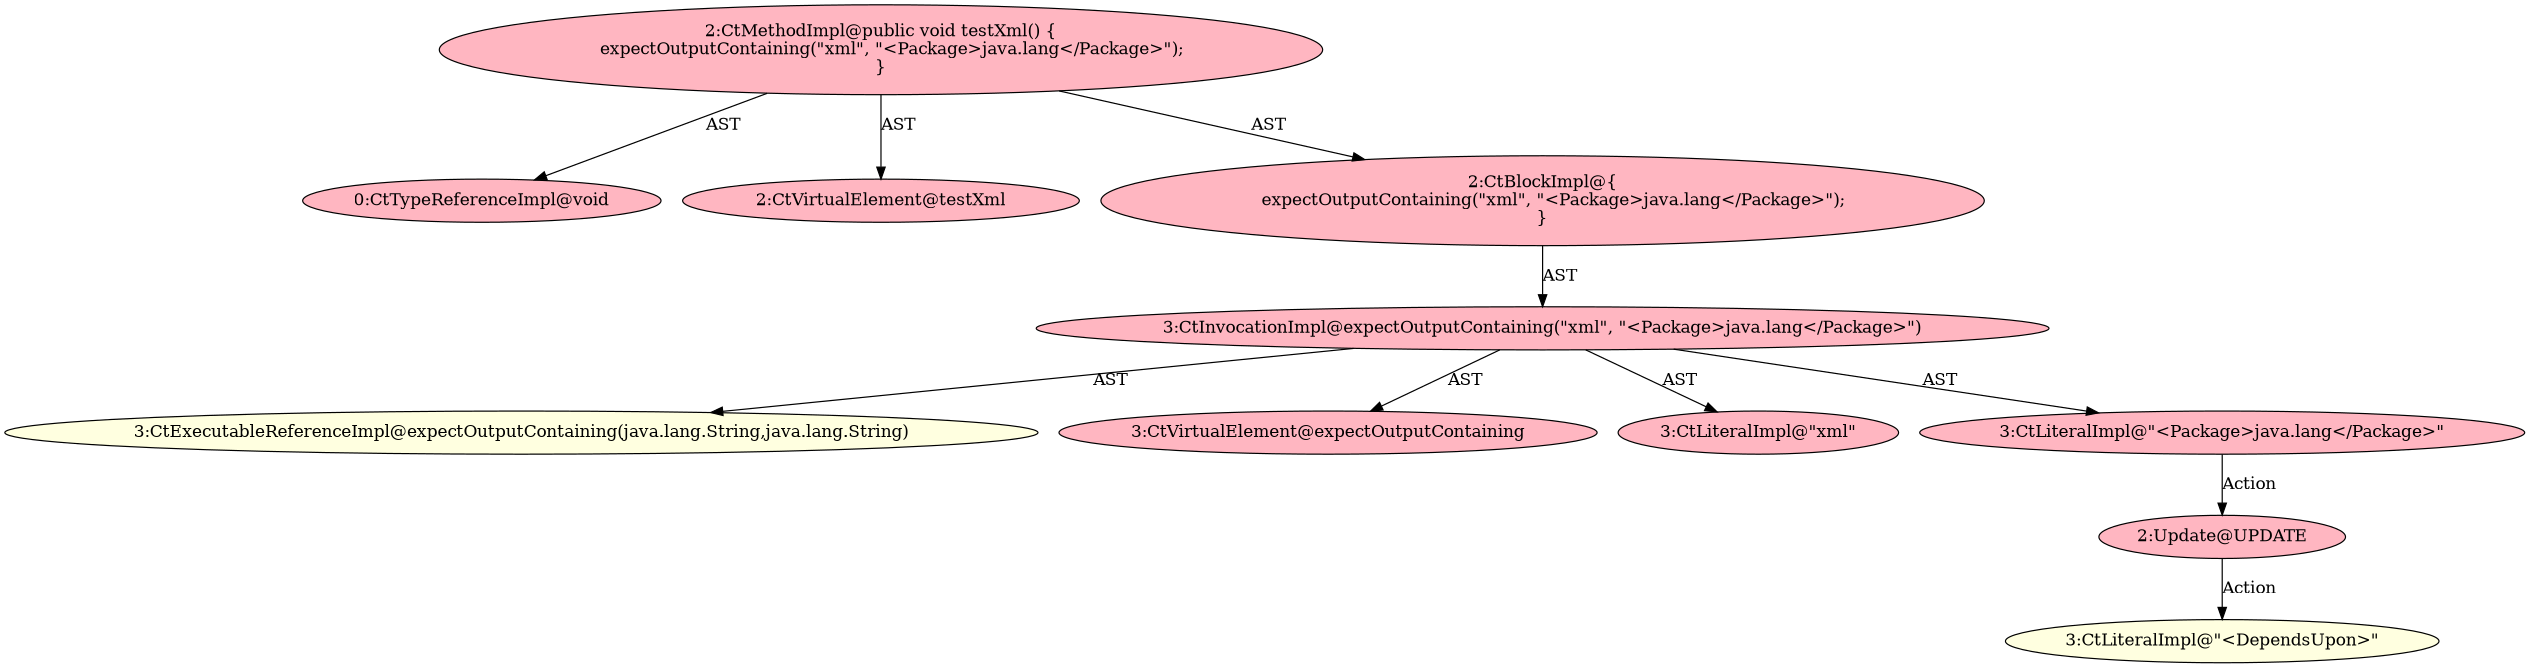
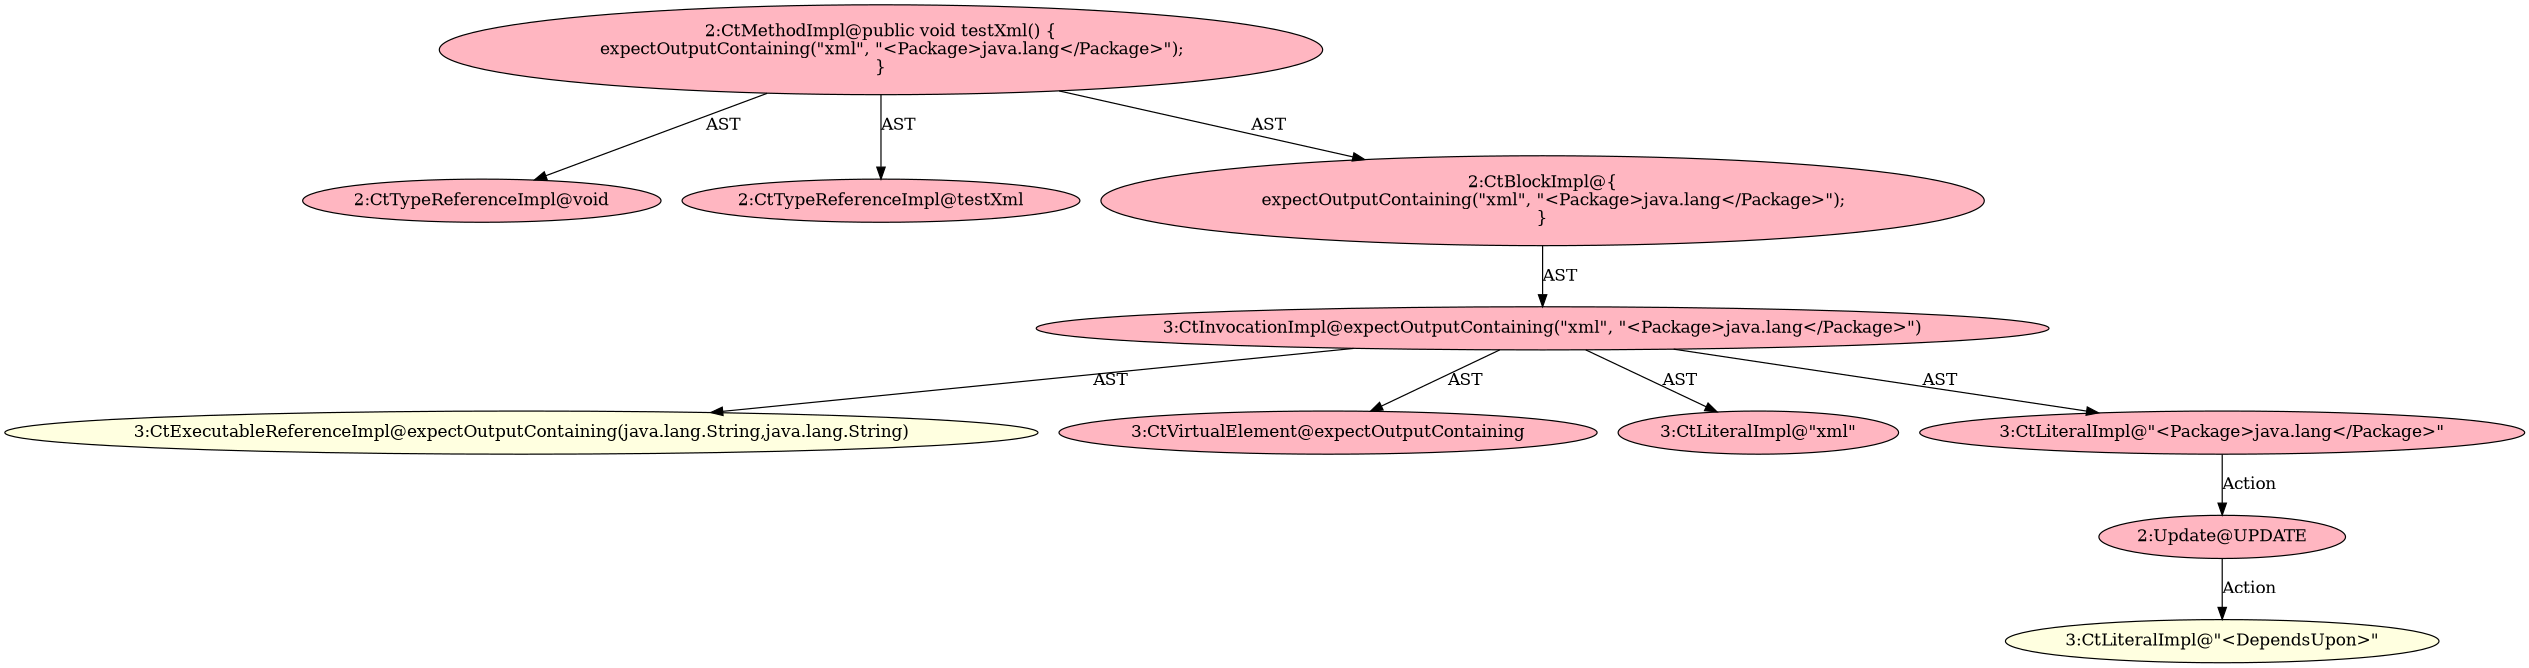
(482, 201) -> (482, 201)
(881, 201) -> (881, 201)
